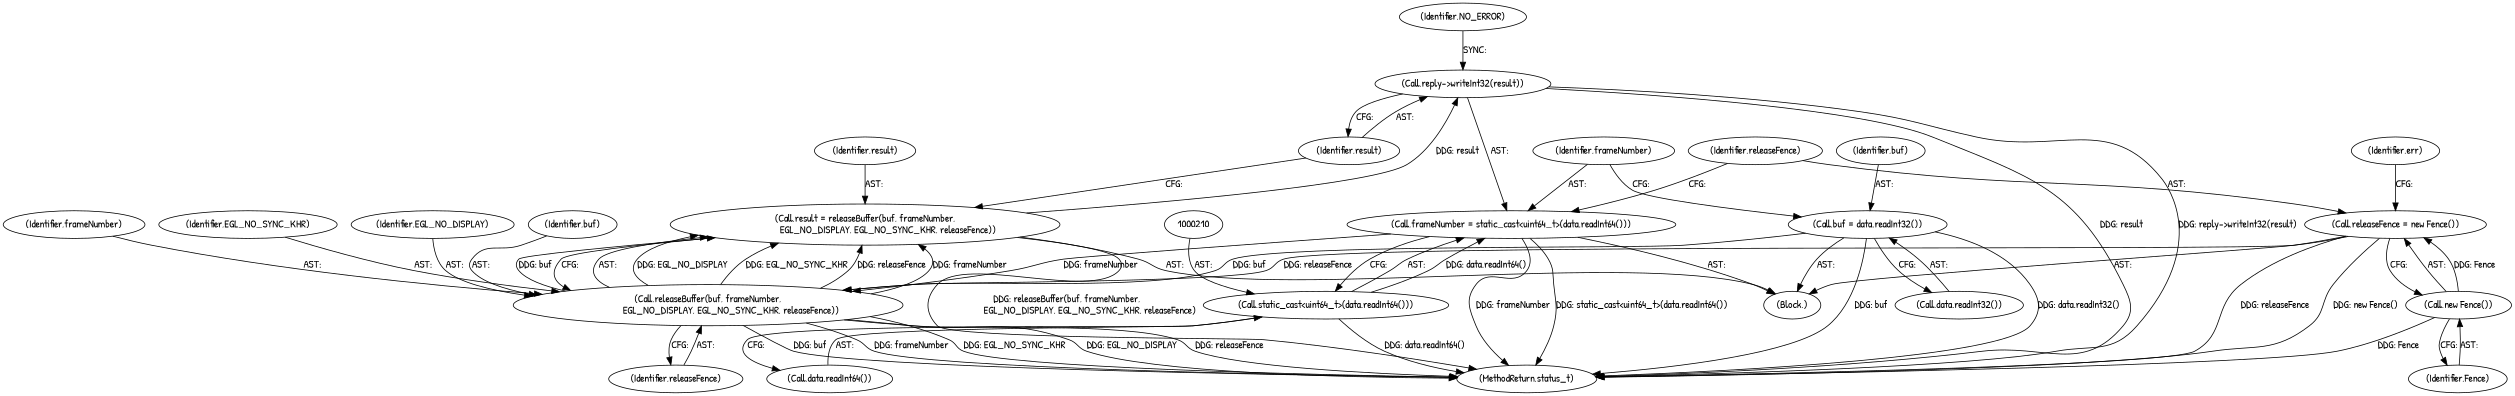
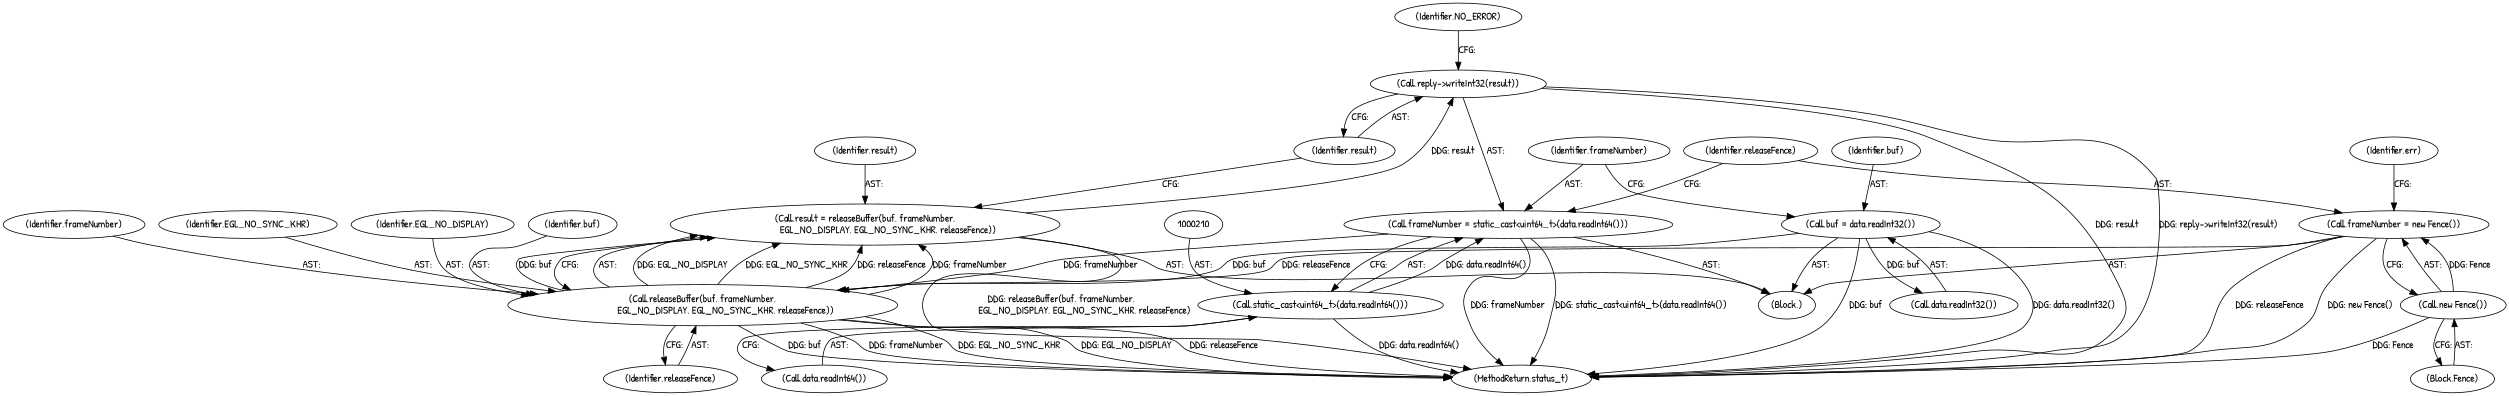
(1476, 50) -> (1468, 50)
(2396, 225) -> (2394, 225)
(1908, 265) -> (1903, 265)
(2458, 379) -> (2452, 379)
